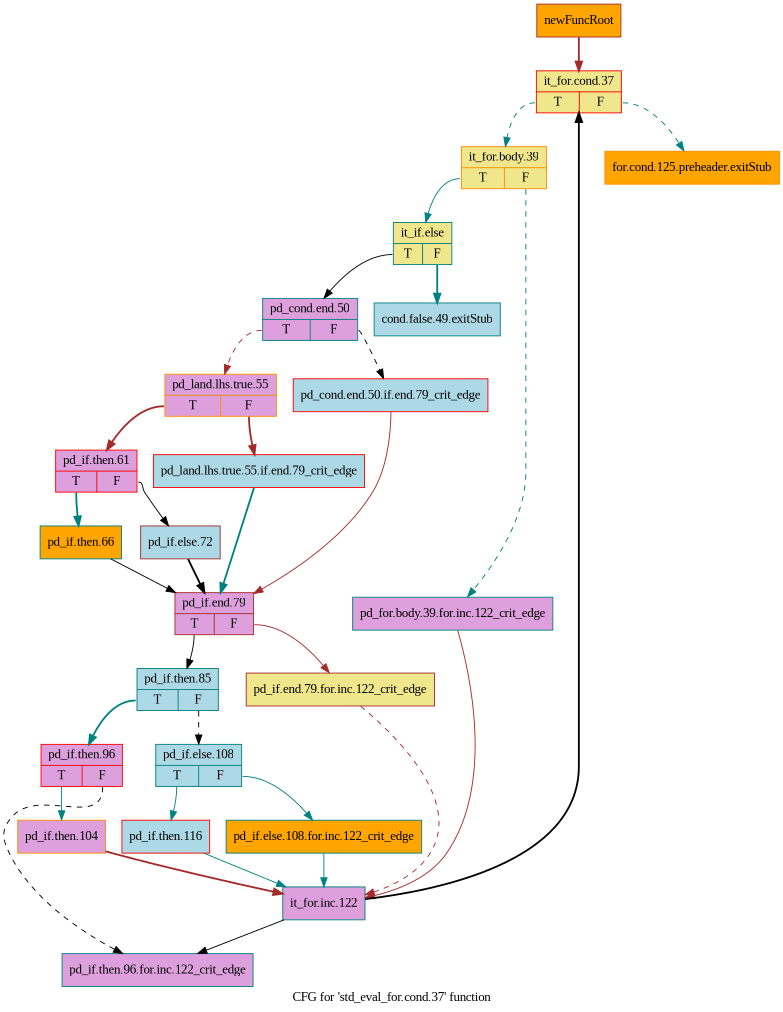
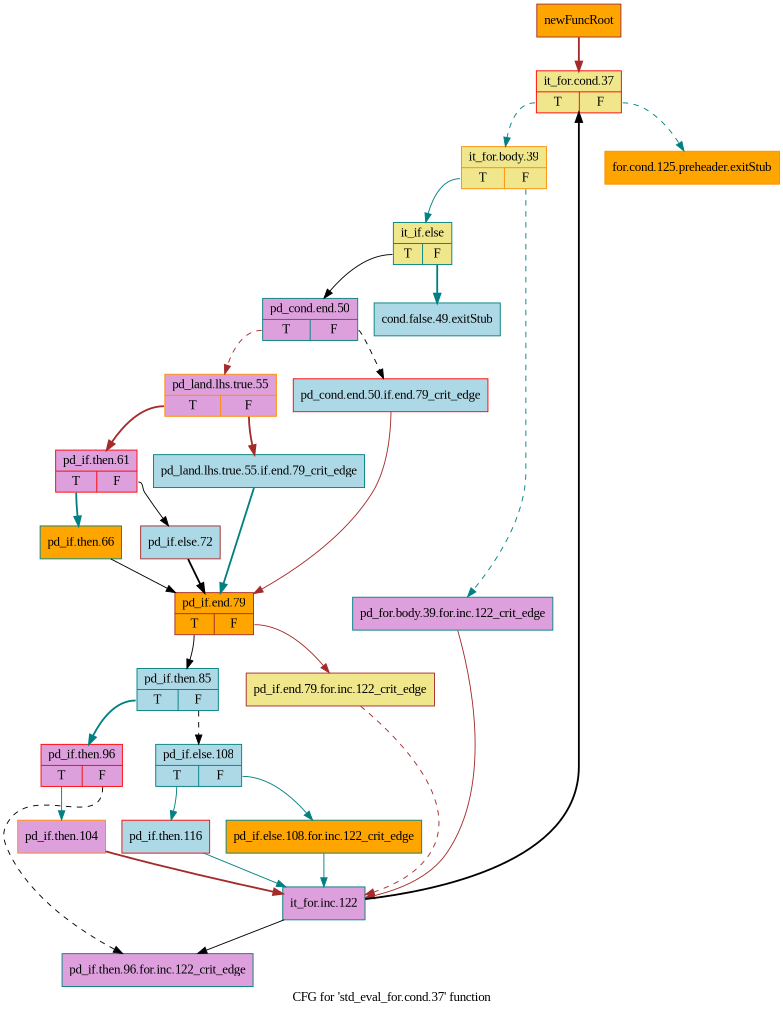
(259, 471) -> (259, 471)
(214, 614) -> (214, 614)
